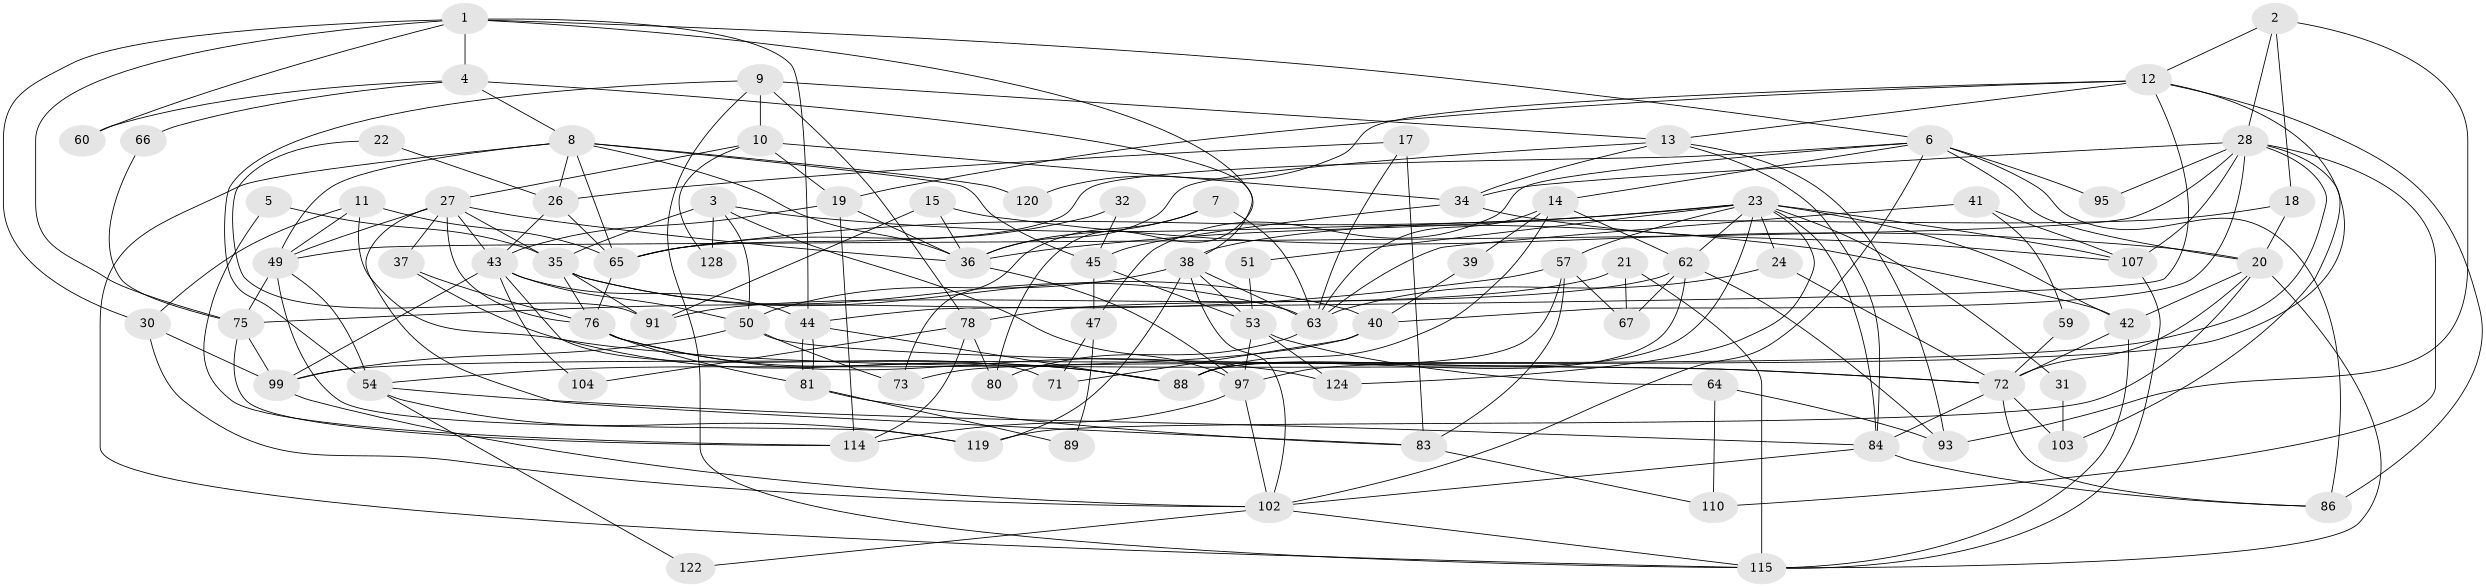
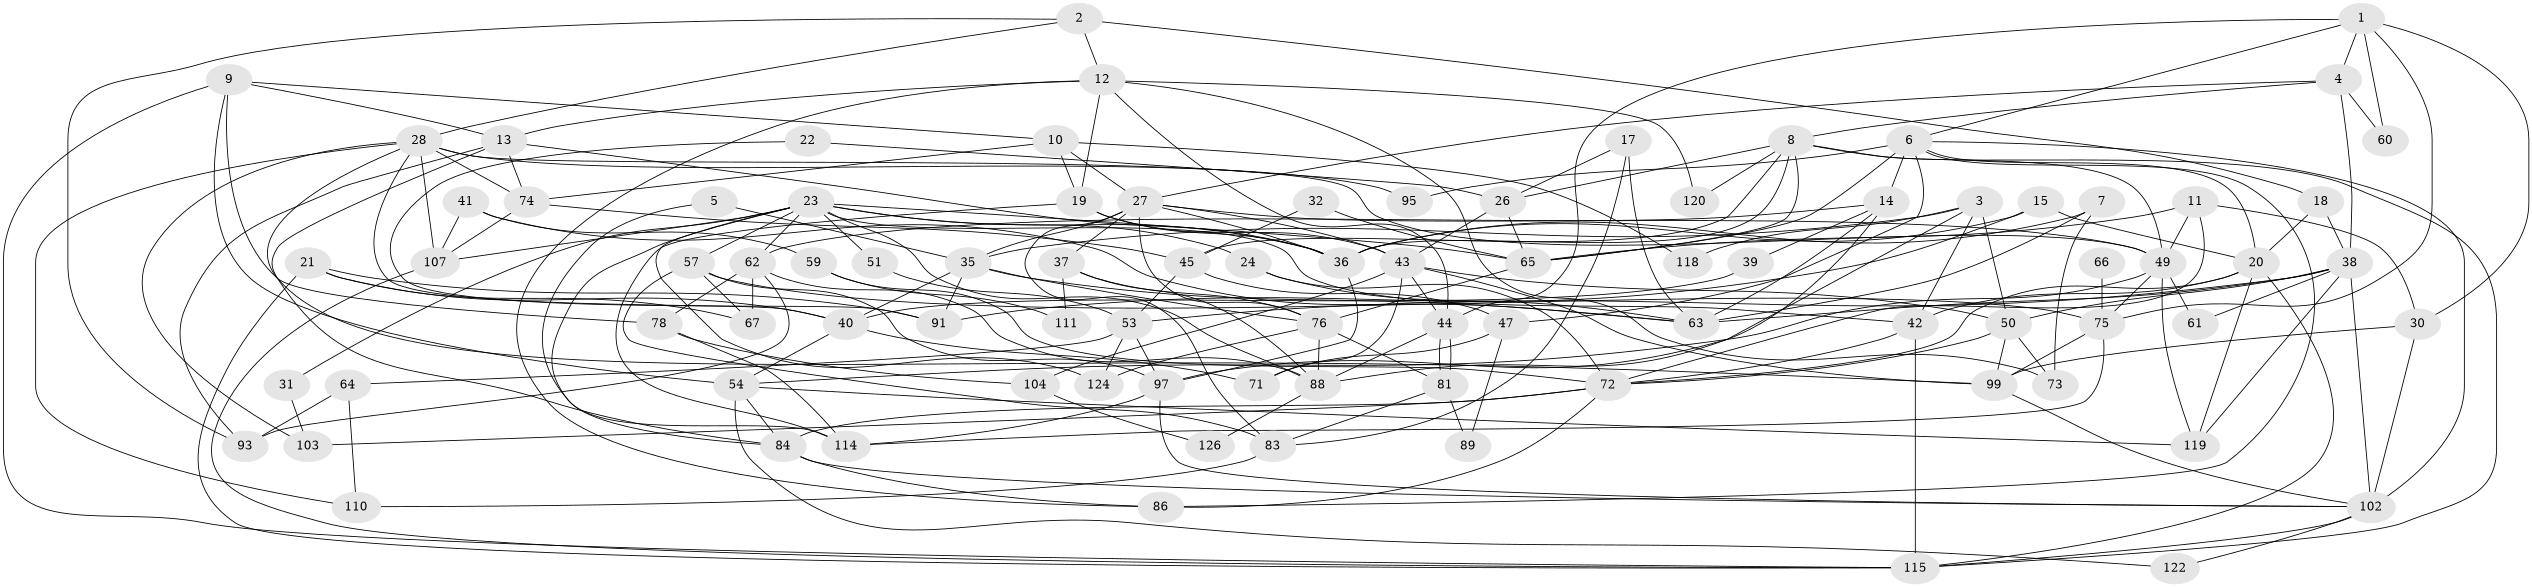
(301, 100) -> (1736, 112)
(1462, 202) -> (527, 202)
(712, 263) -> (1688, 263)
none -> (651, 298)
none -> (1067, 324)
none -> (2195, 324)
(995, 385) -> none
none -> (1210, 446)
